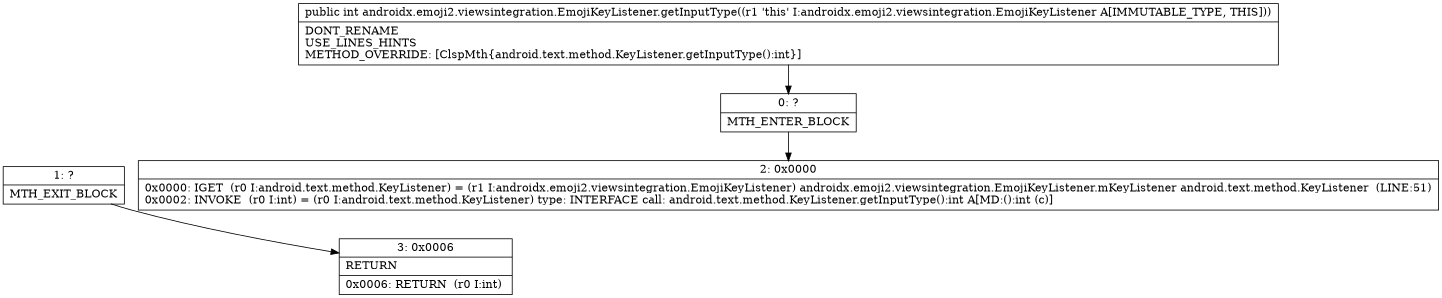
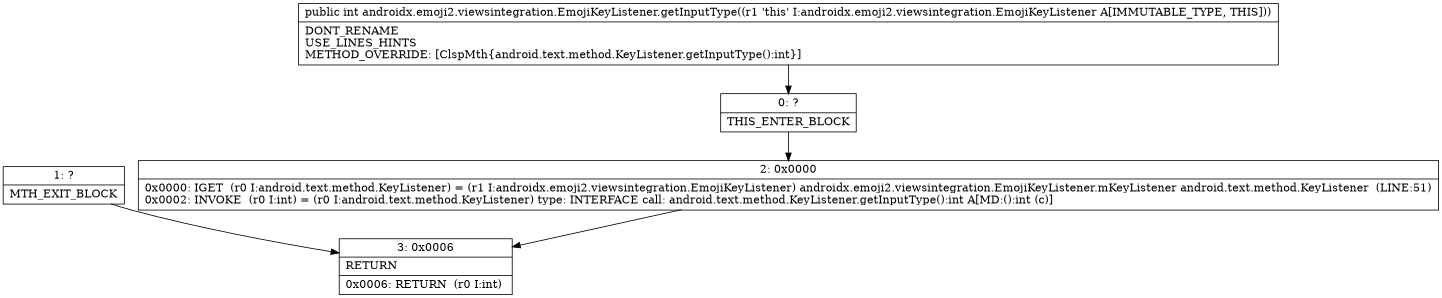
(788, 122) -> (788, 122)
none -> (601, 227)
